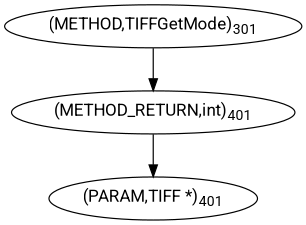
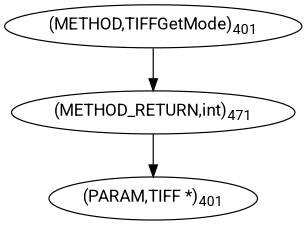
(245, 25) -> (245, 25)
(240, 111) -> (240, 111)
